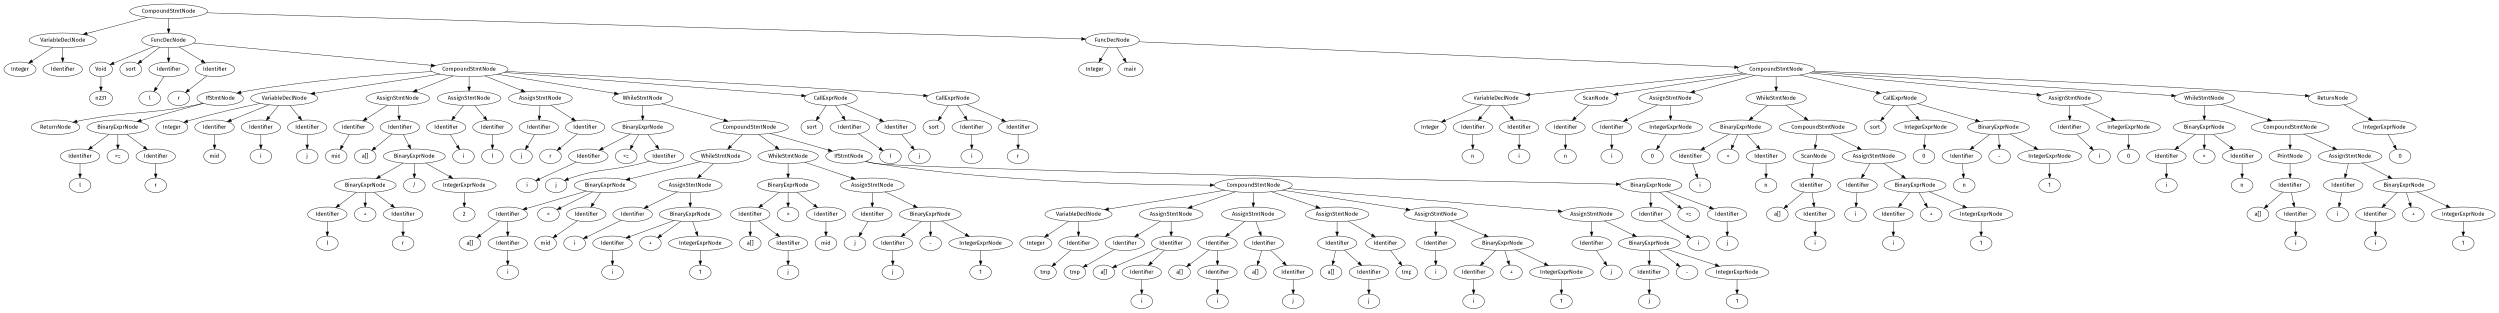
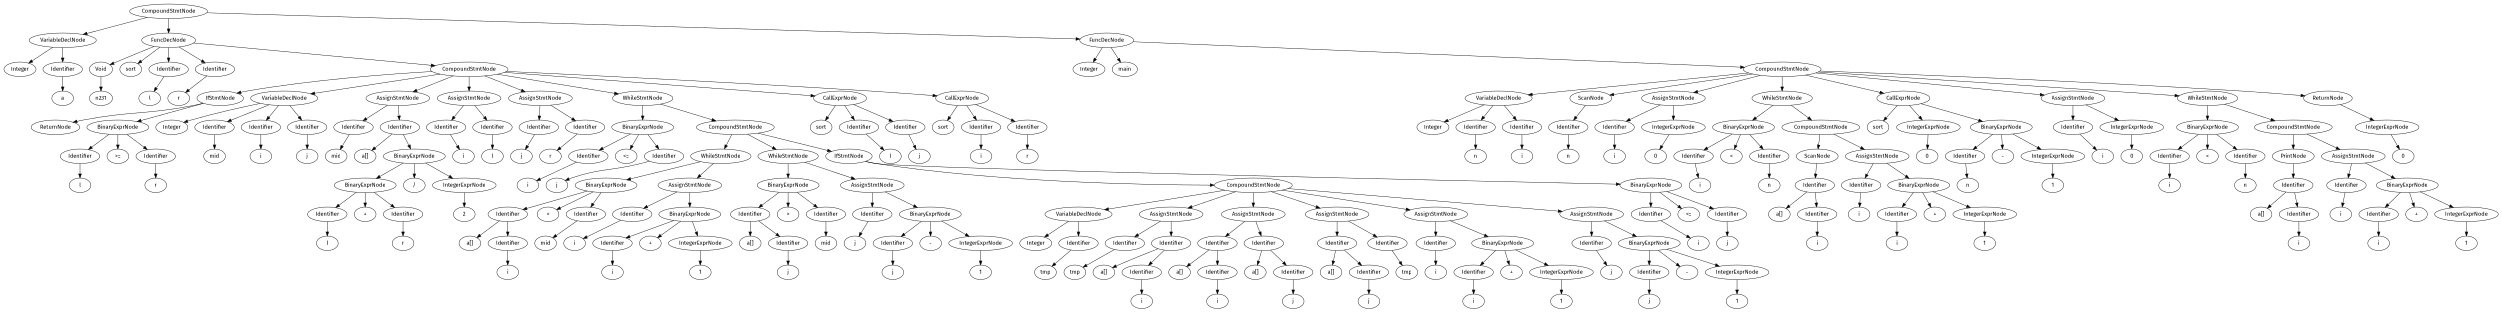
none -> (63, 98)
